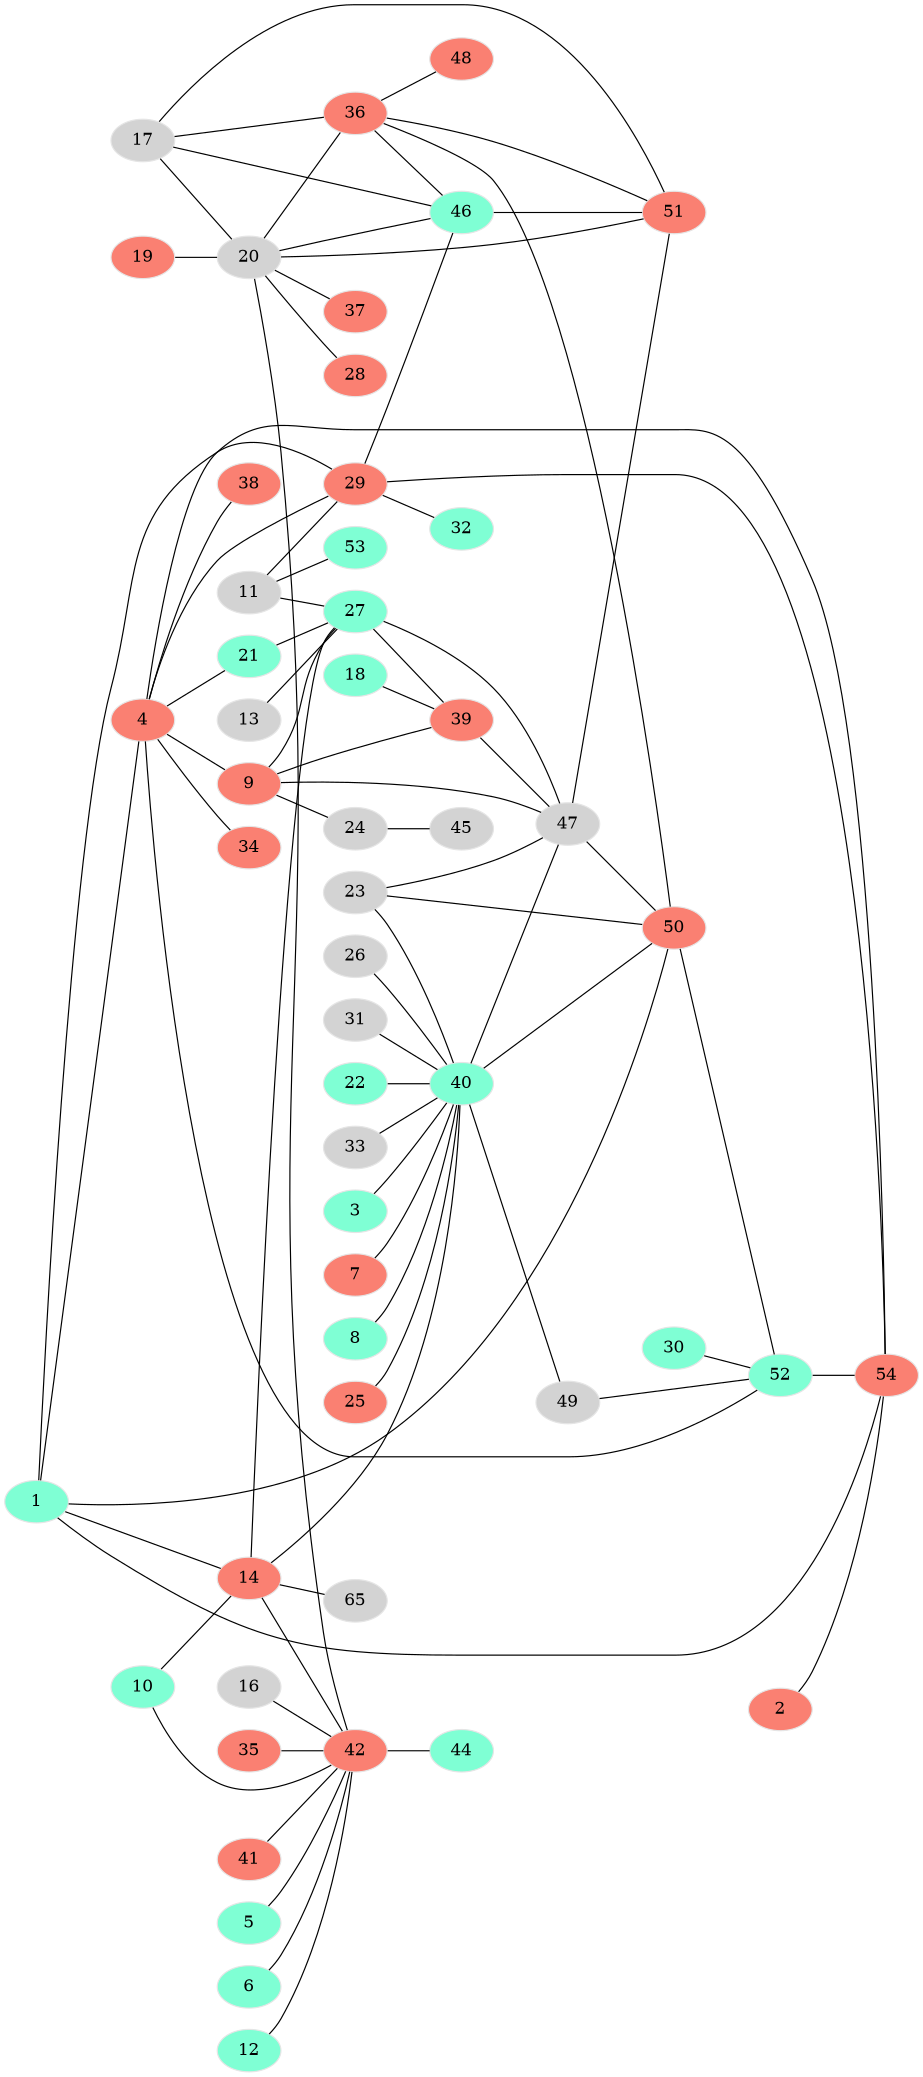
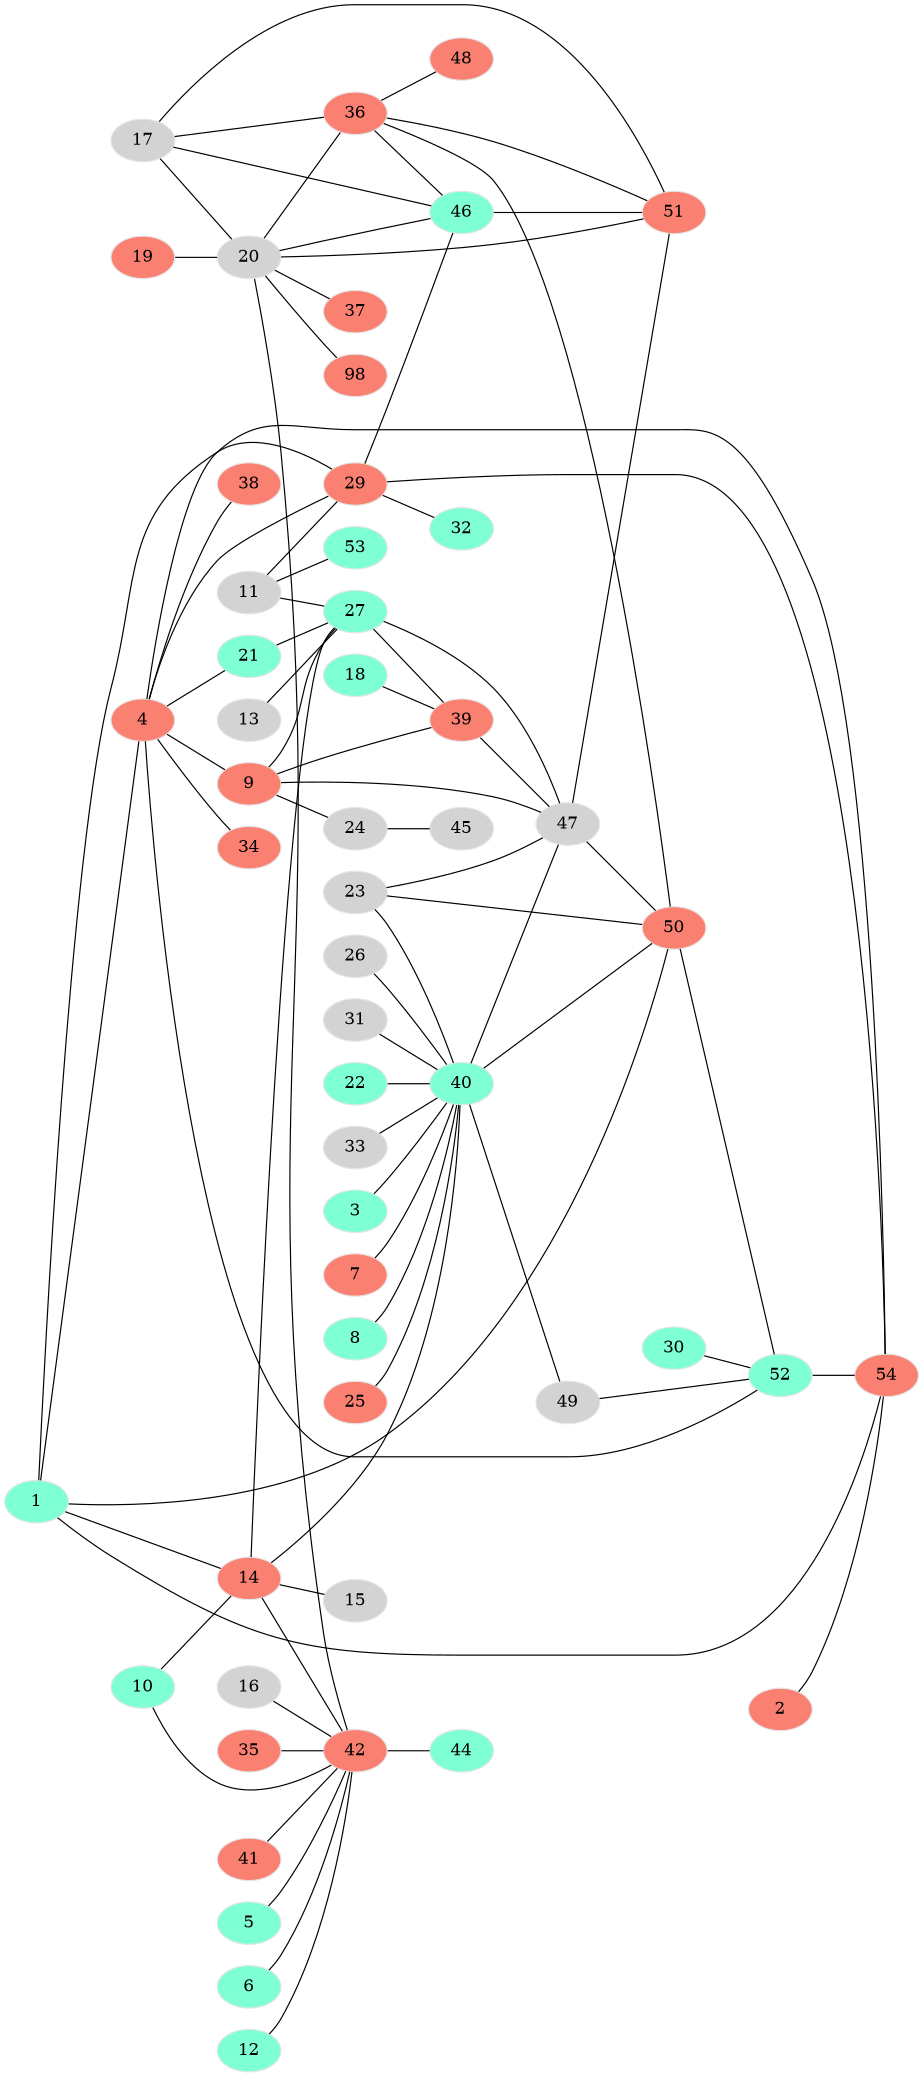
(355, 375) -> (355, 375)
(355, 1601) -> (355, 1601)
